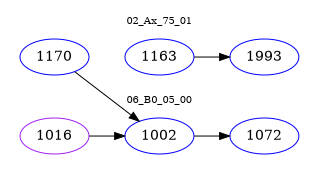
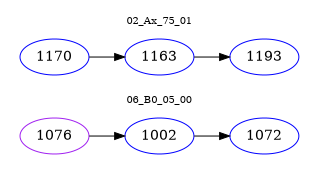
(264, 57) -> (264, 57)
(109, 98) -> (102, 57)
(54, 136) -> (54, 136)
